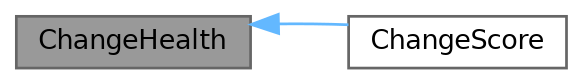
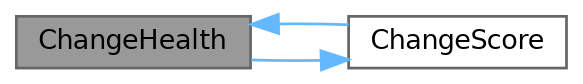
none -> (286, 61)
